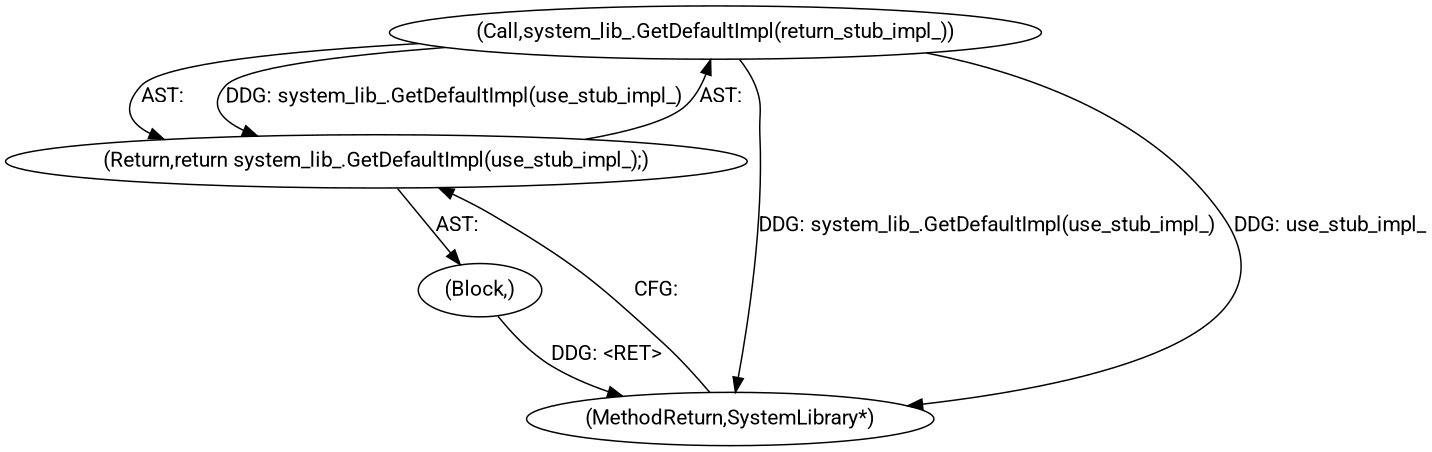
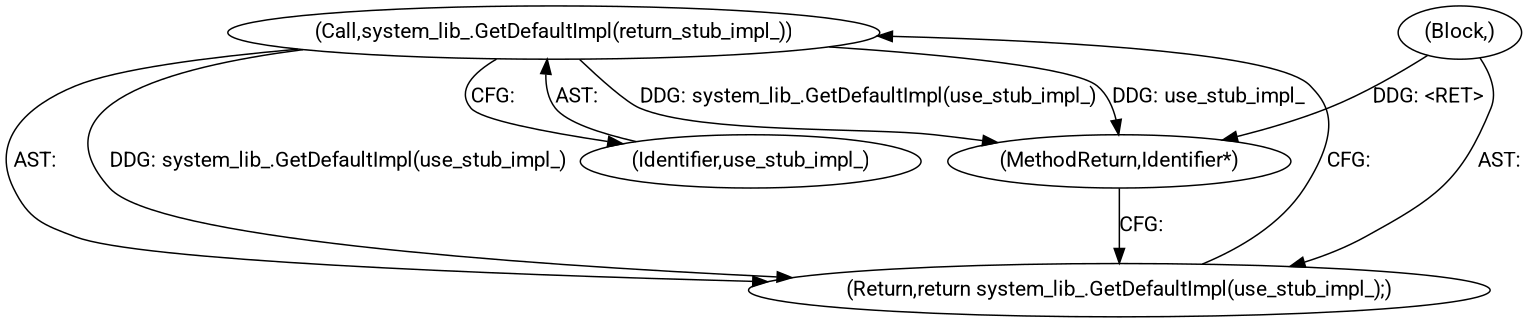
(724, 97) -> (1352, 161)
none -> (751, 161)
(424, 221) -> (1438, 190)
(730, 419) -> (1119, 161)
